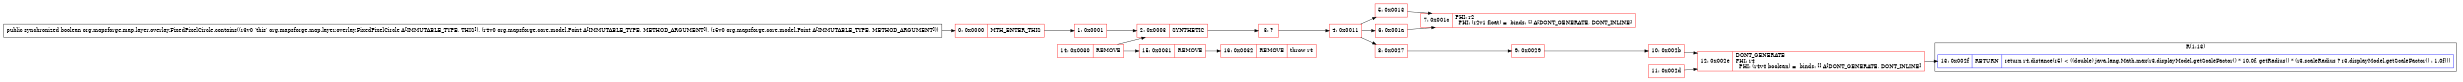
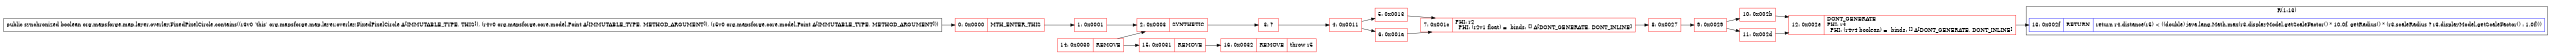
none -> (1731, 29)
(1367, 40) -> (1640, 25)
(1302, 51) -> (1302, 45)
